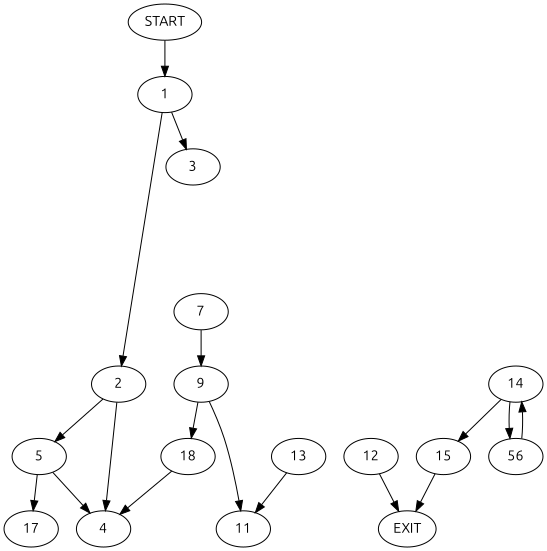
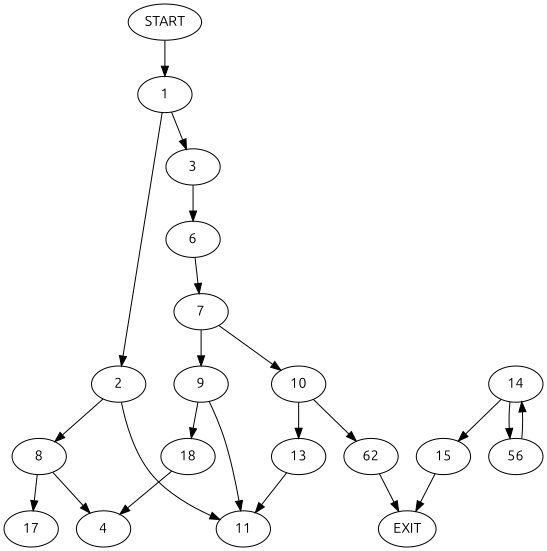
none -> (193, 239)
none -> (299, 384)
(112, 451) -> (150, 472)
(39, 457) -> (39, 457)
(371, 457) -> (371, 457)
